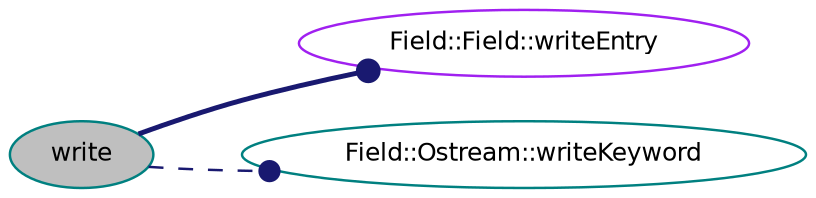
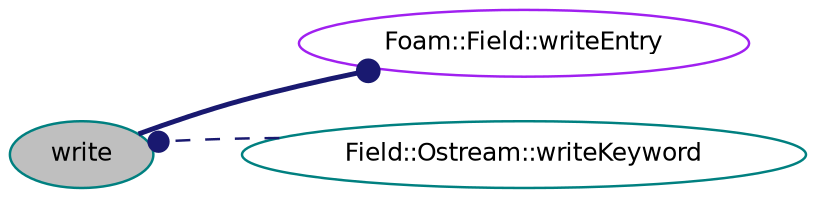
(524, 43) -> (524, 43)
(204, 170) -> (224, 139)
